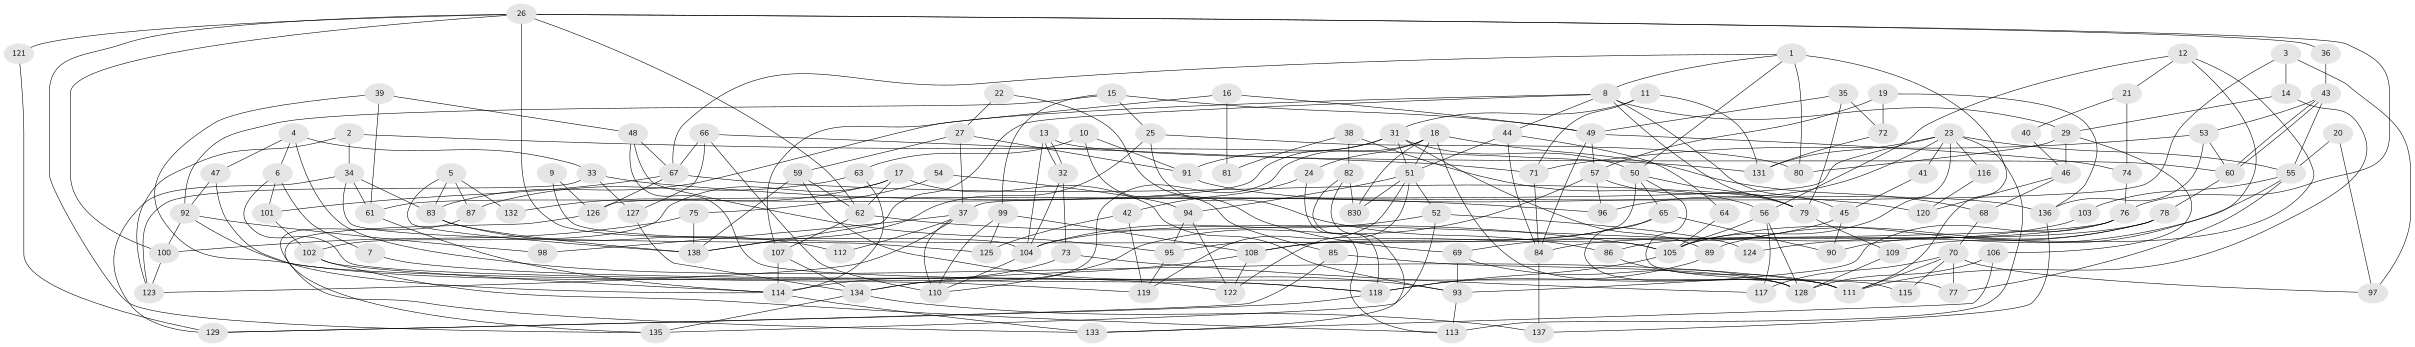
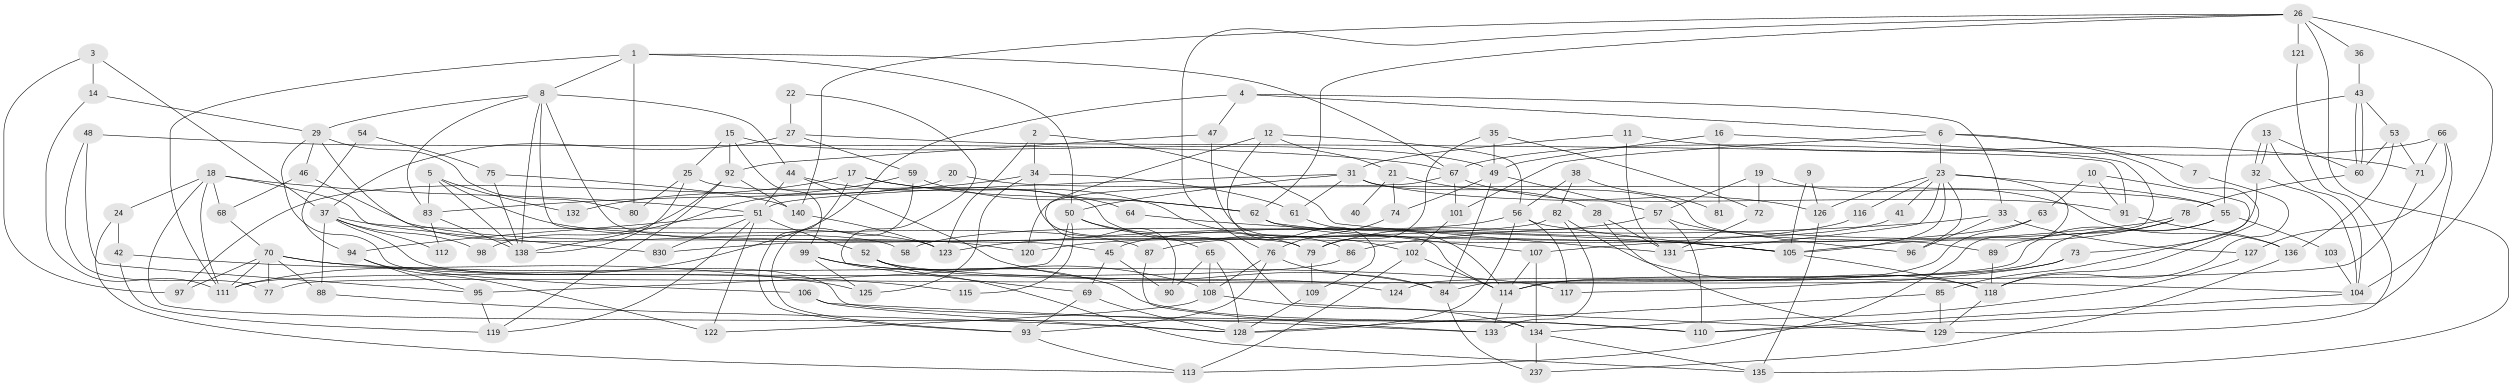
(380, 94) -> none
(2046, 153) -> none
none -> (1941, 157)
none -> (1597, 213)
(164, 253) -> (798, 213)
none -> (906, 253)
none -> (321, 293)
(1539, 333) -> (1536, 373)
